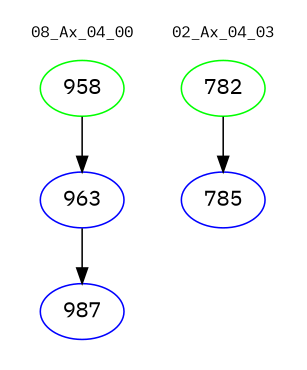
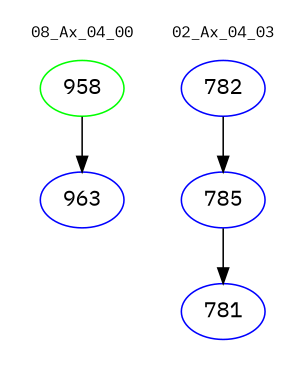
(223, 88) -> (223, 88)
(82, 312) -> none
none -> (223, 312)
